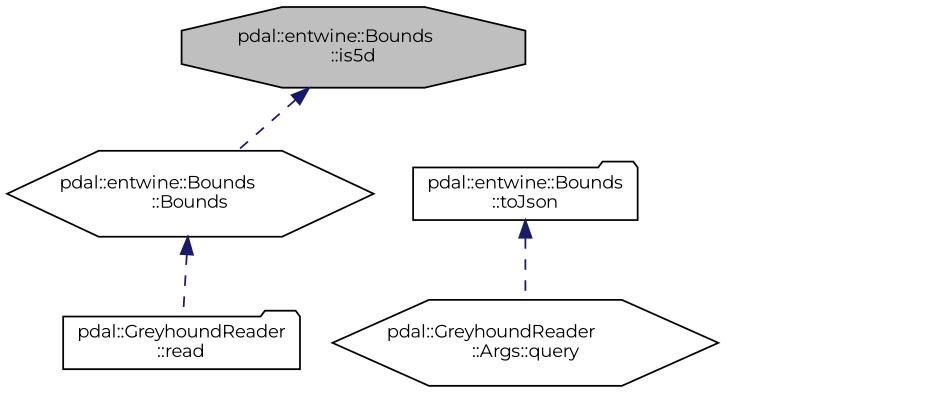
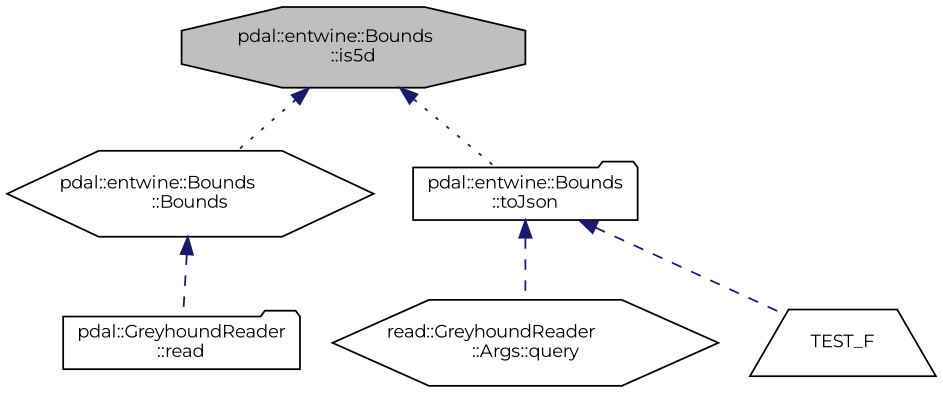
(267, 125) -> (267, 125)
none -> (455, 133)
(525, 343) -> (525, 343)
none -> (843, 343)
